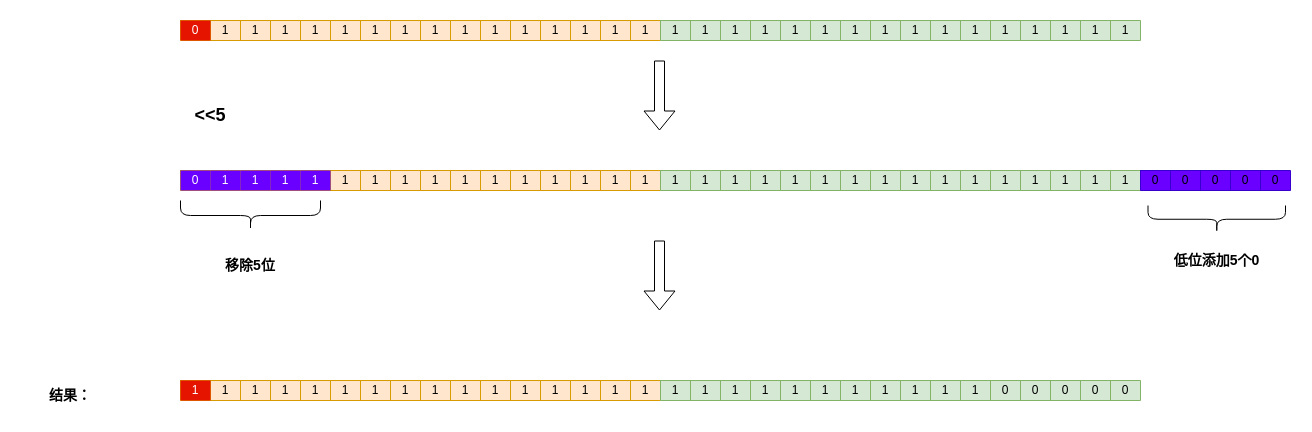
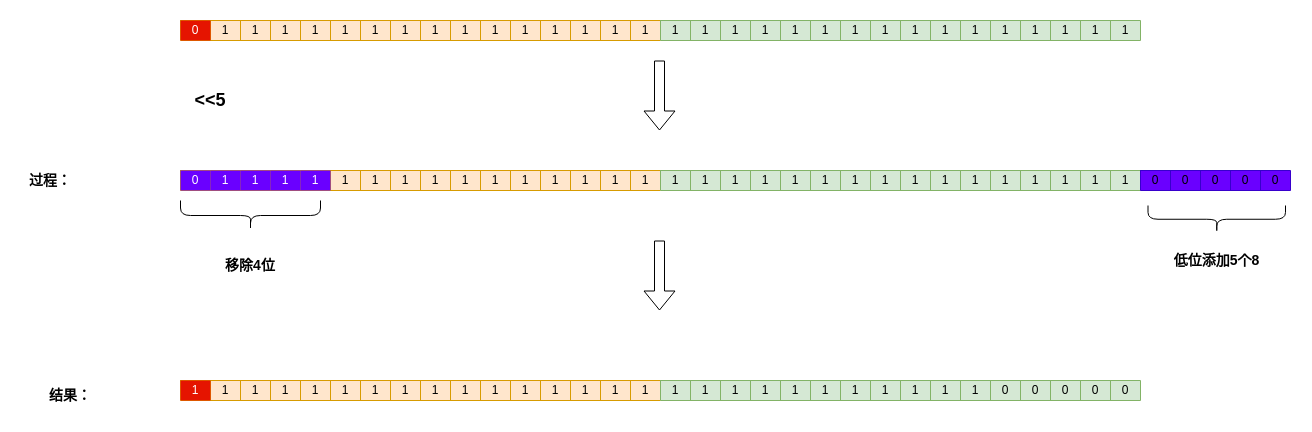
(211, 116) -> (211, 101)
none -> (51, 181)
(1217, 261) -> (1217, 261)
(251, 266) -> (251, 266)
